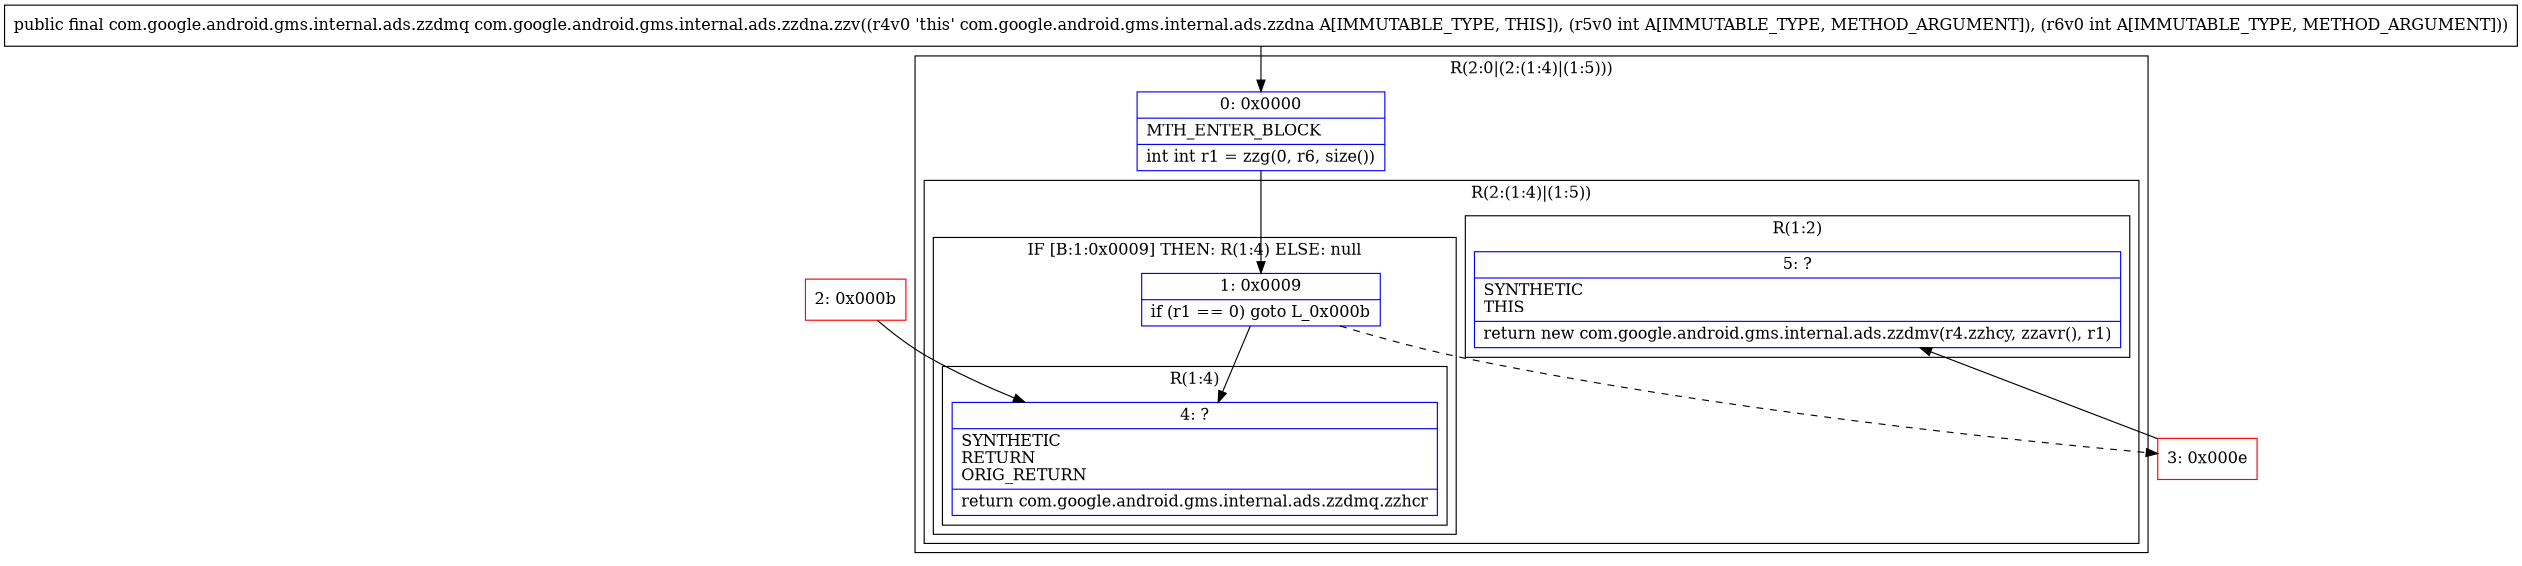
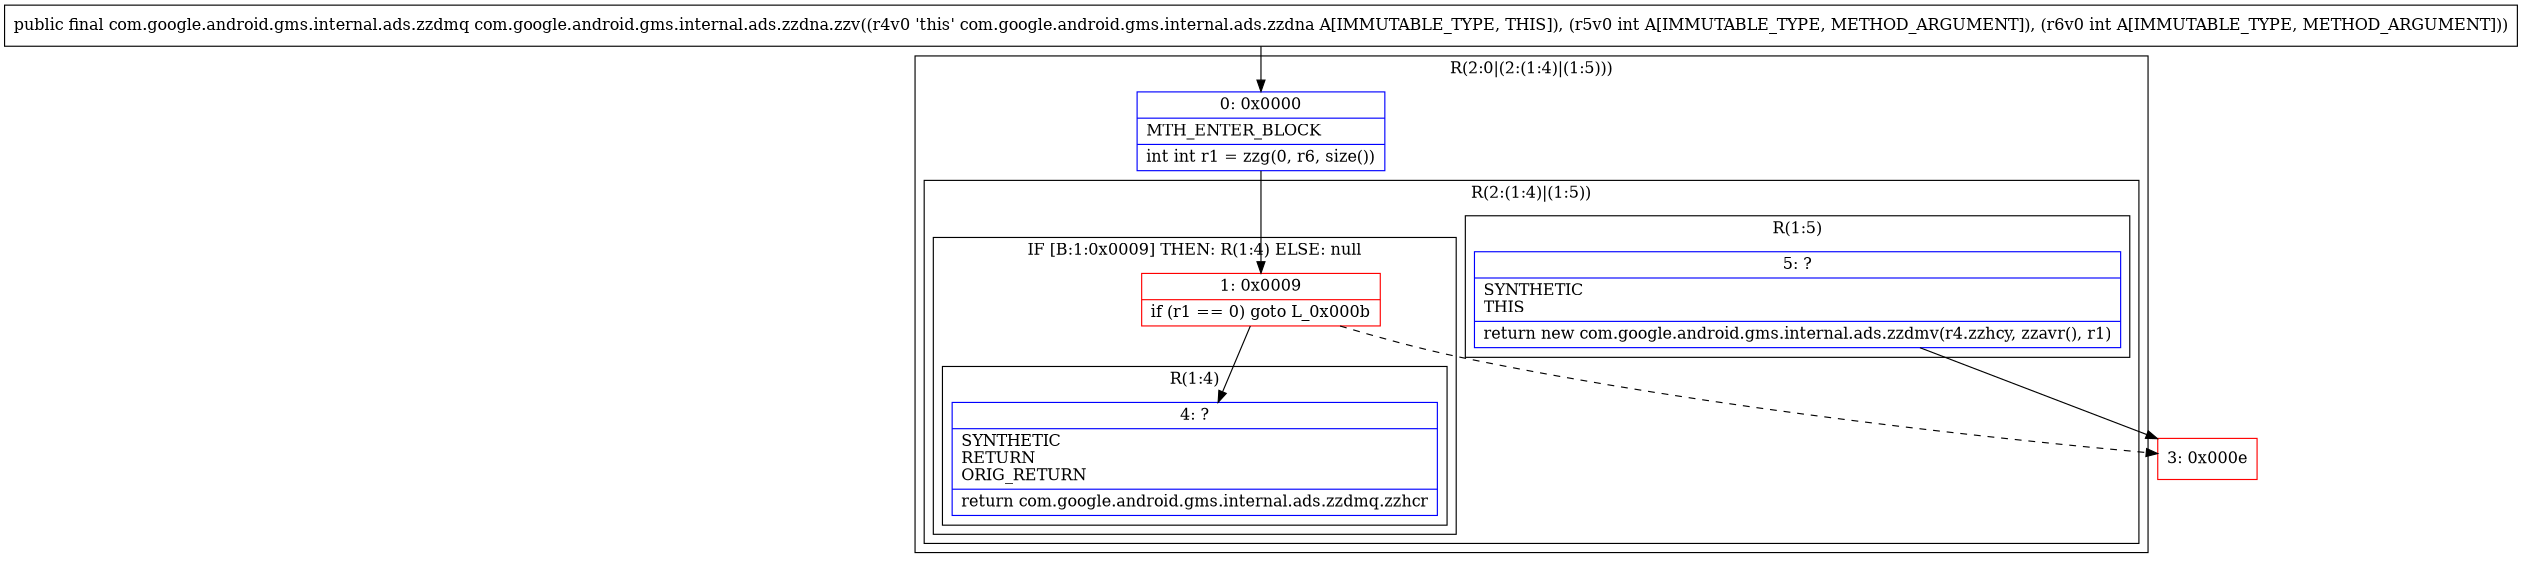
(1798, 229) -> (1798, 229)
(856, 300) -> none
(1261, 300) -> (1261, 300)
(2044, 395) -> (2033, 391)
